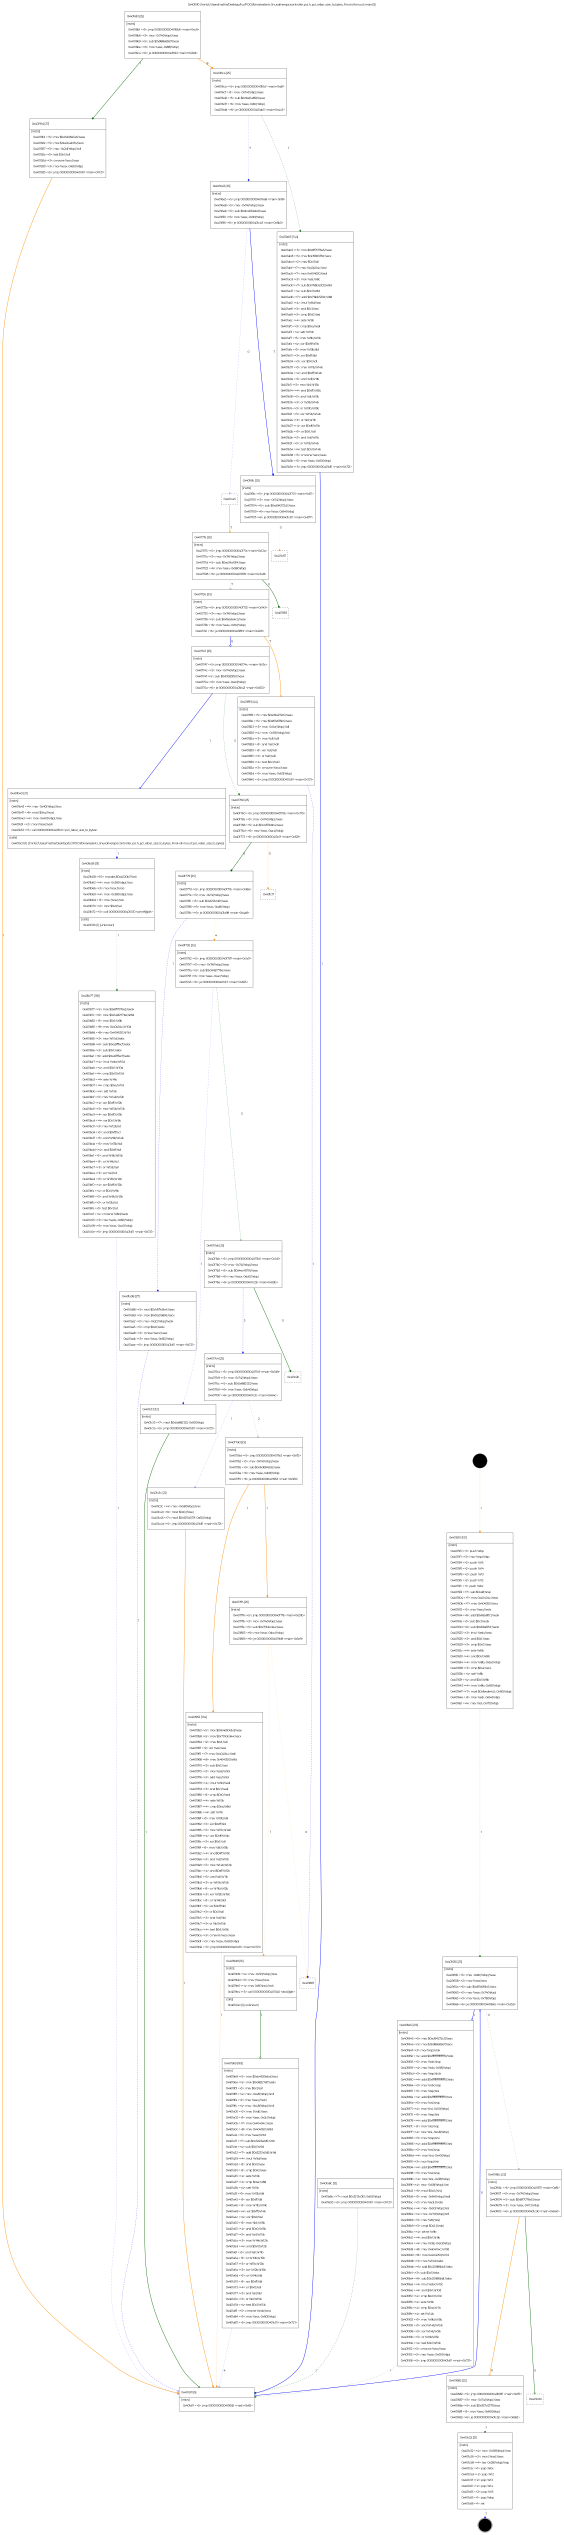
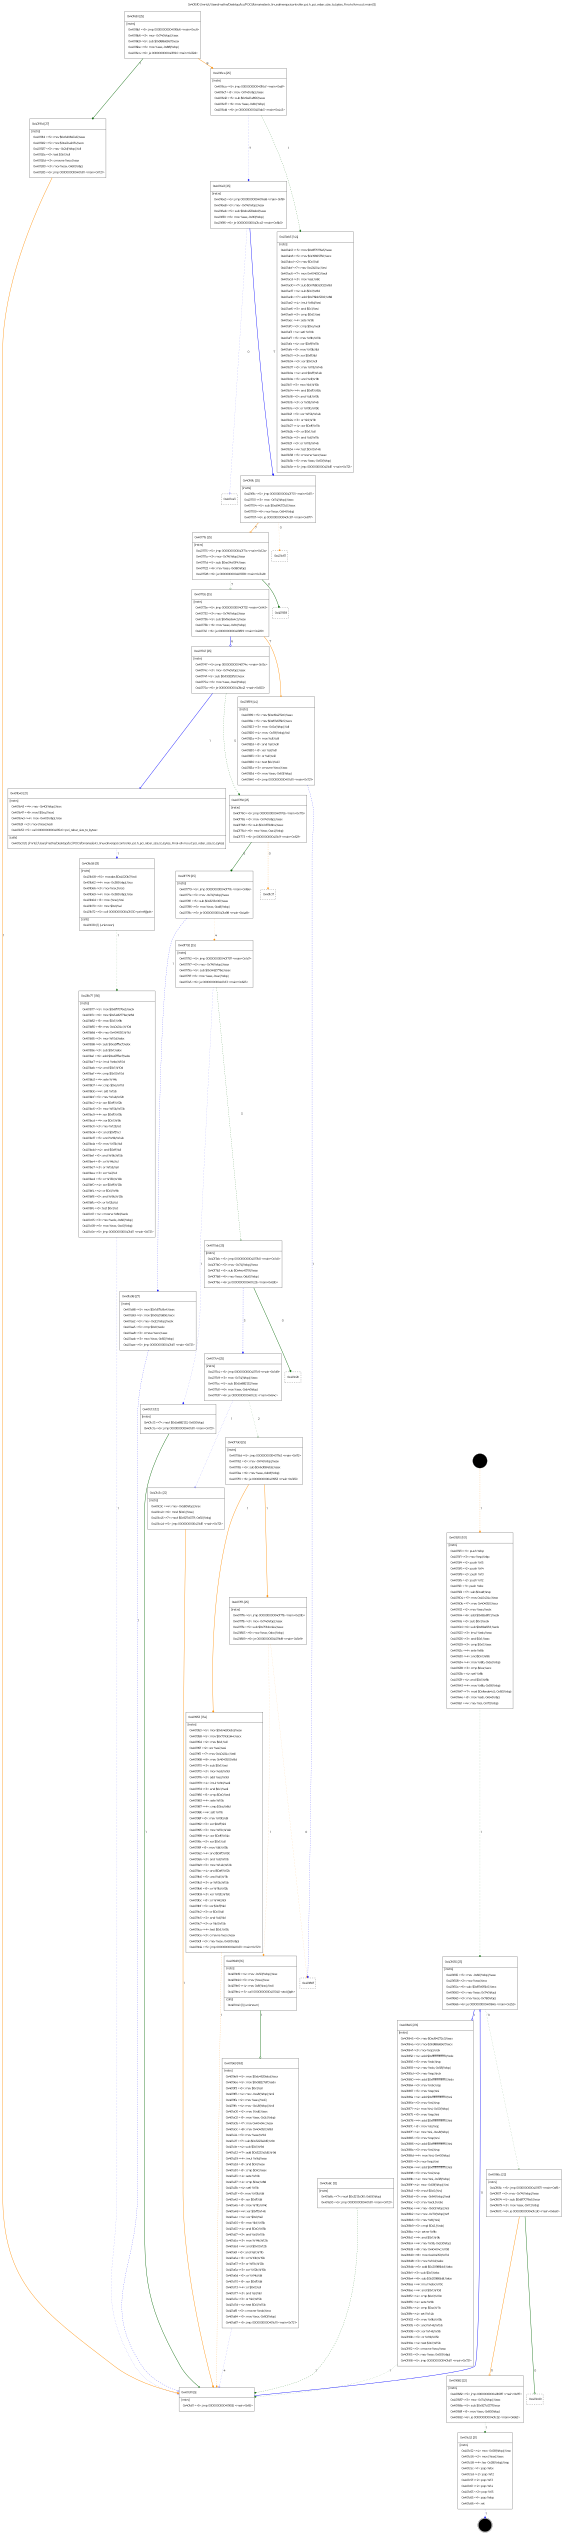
(230, 518) -> (255, 527)
(321, 1446) -> none
